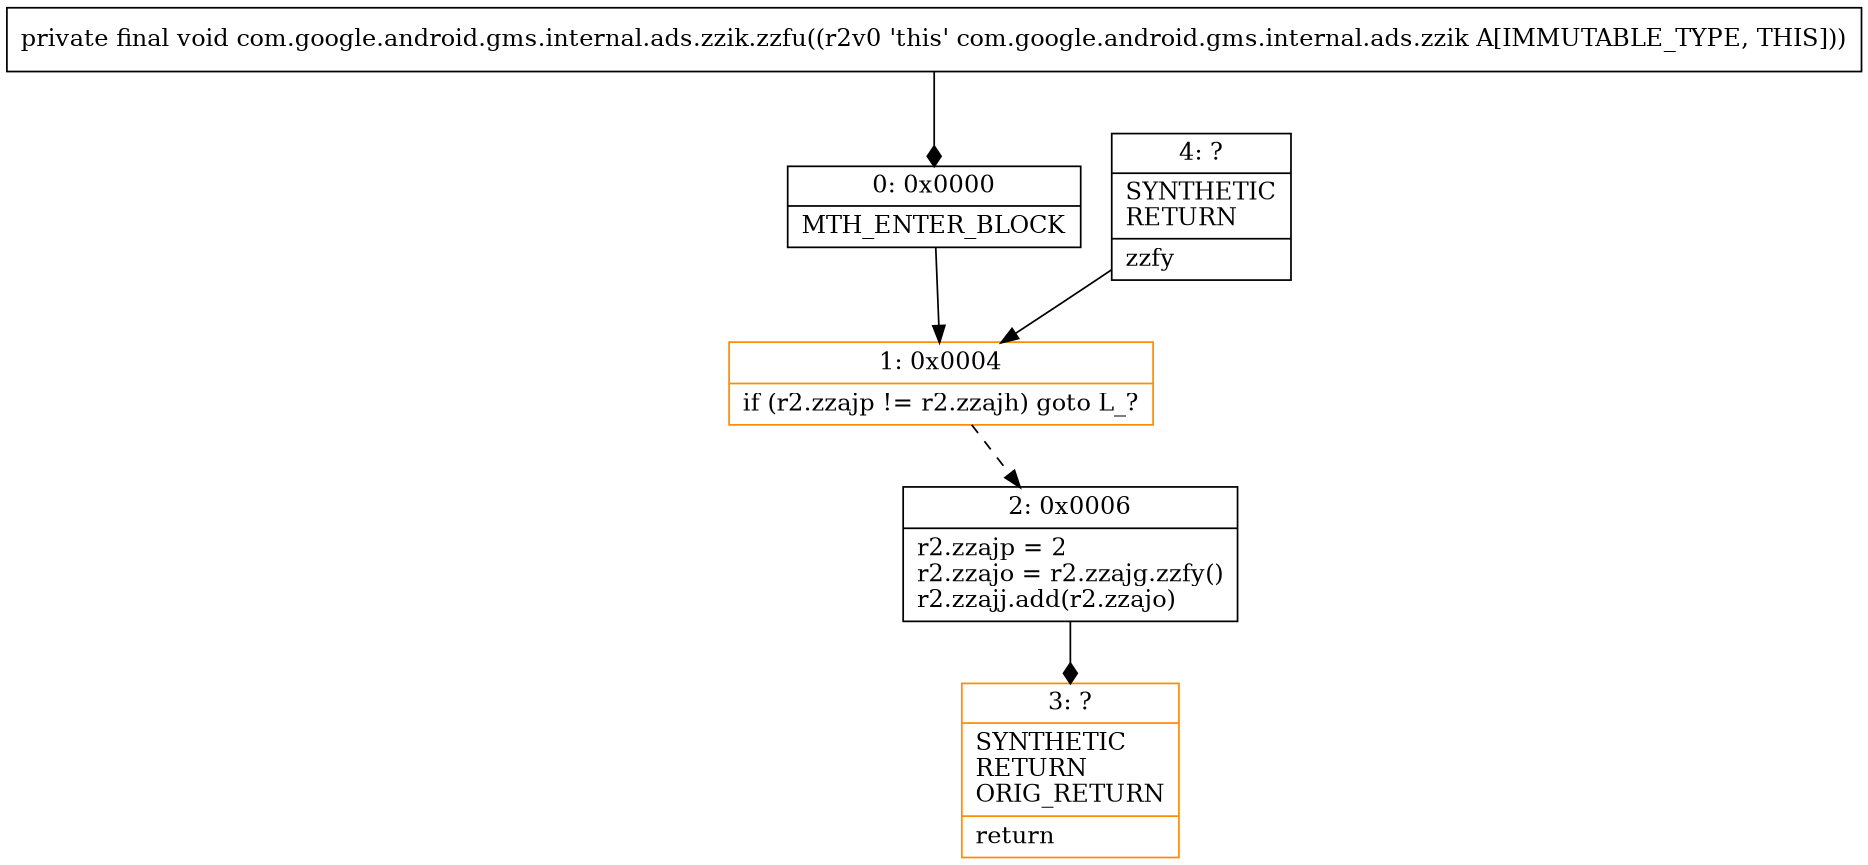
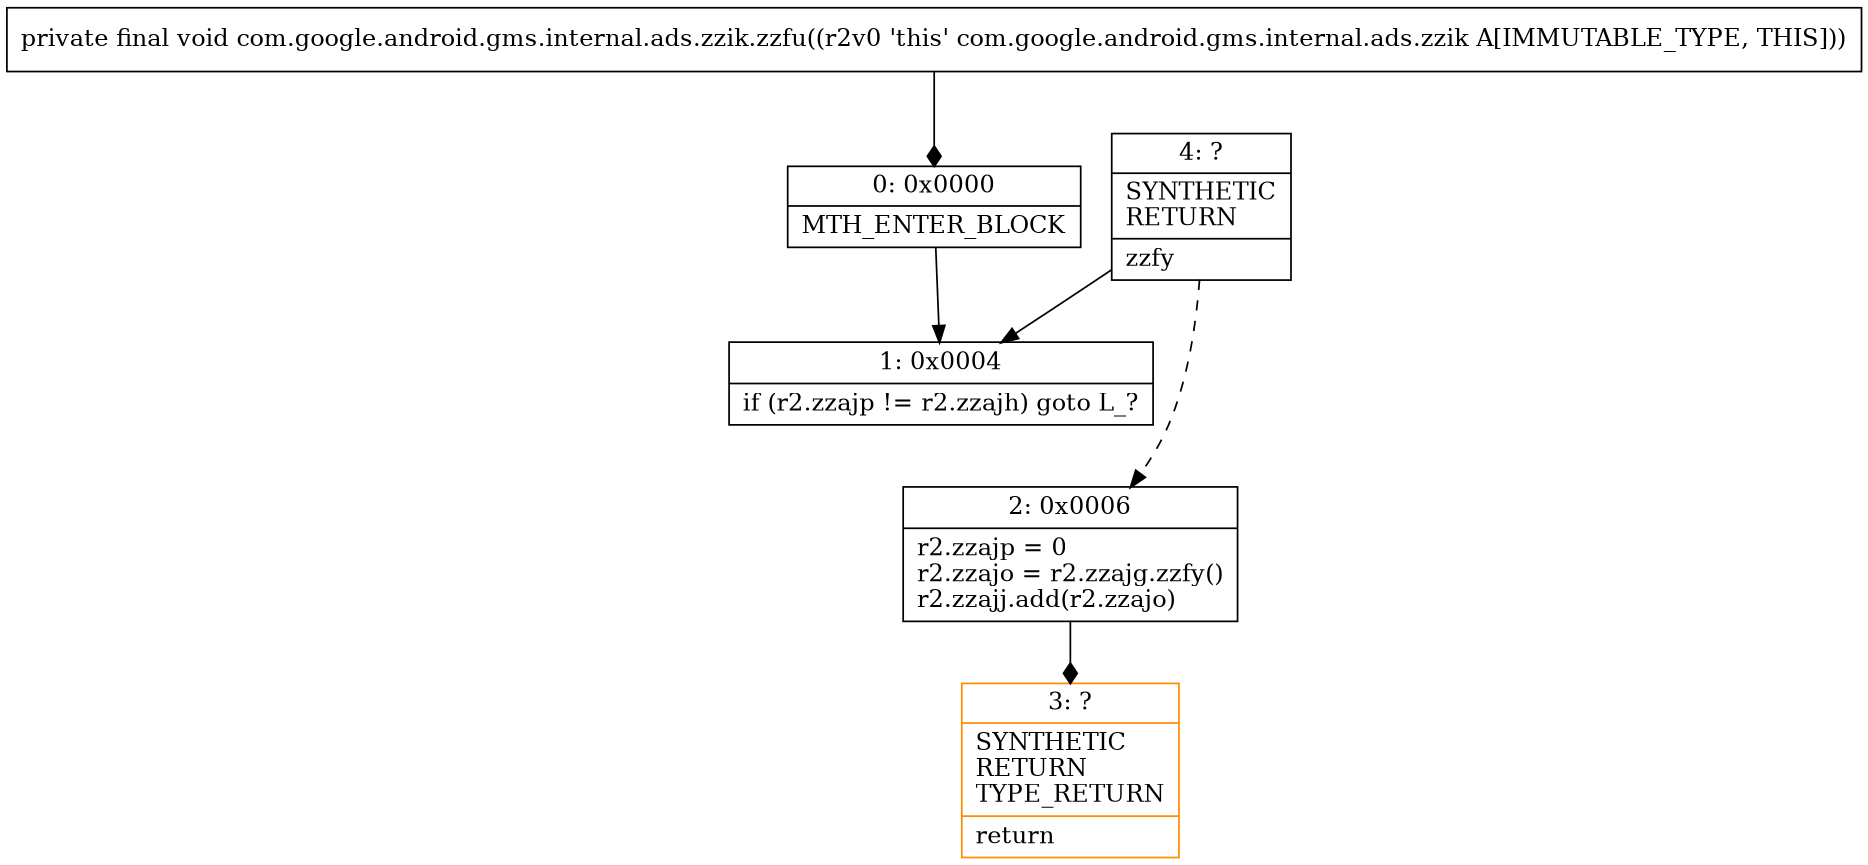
(941, 384) -> (941, 384)
(991, 449) -> (1183, 381)
(993, 548) -> (993, 548)
(1070, 795) -> (1070, 795)
